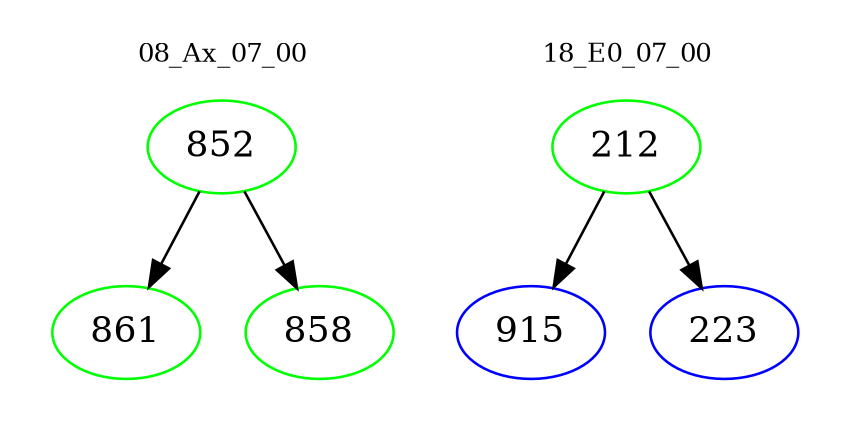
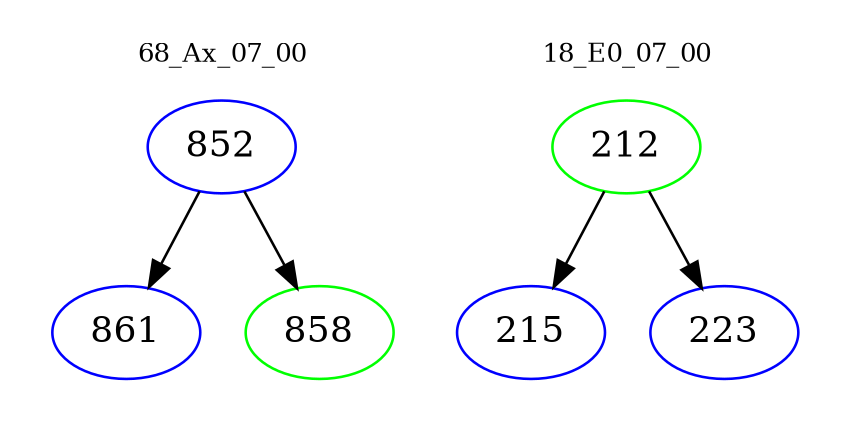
(223, 55) -> (223, 55)
(222, 147) -> (222, 147)
(126, 333) -> (126, 333)
(531, 333) -> (531, 333)
